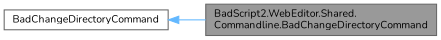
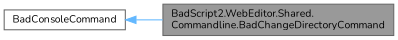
(86, 20) -> (65, 20)
